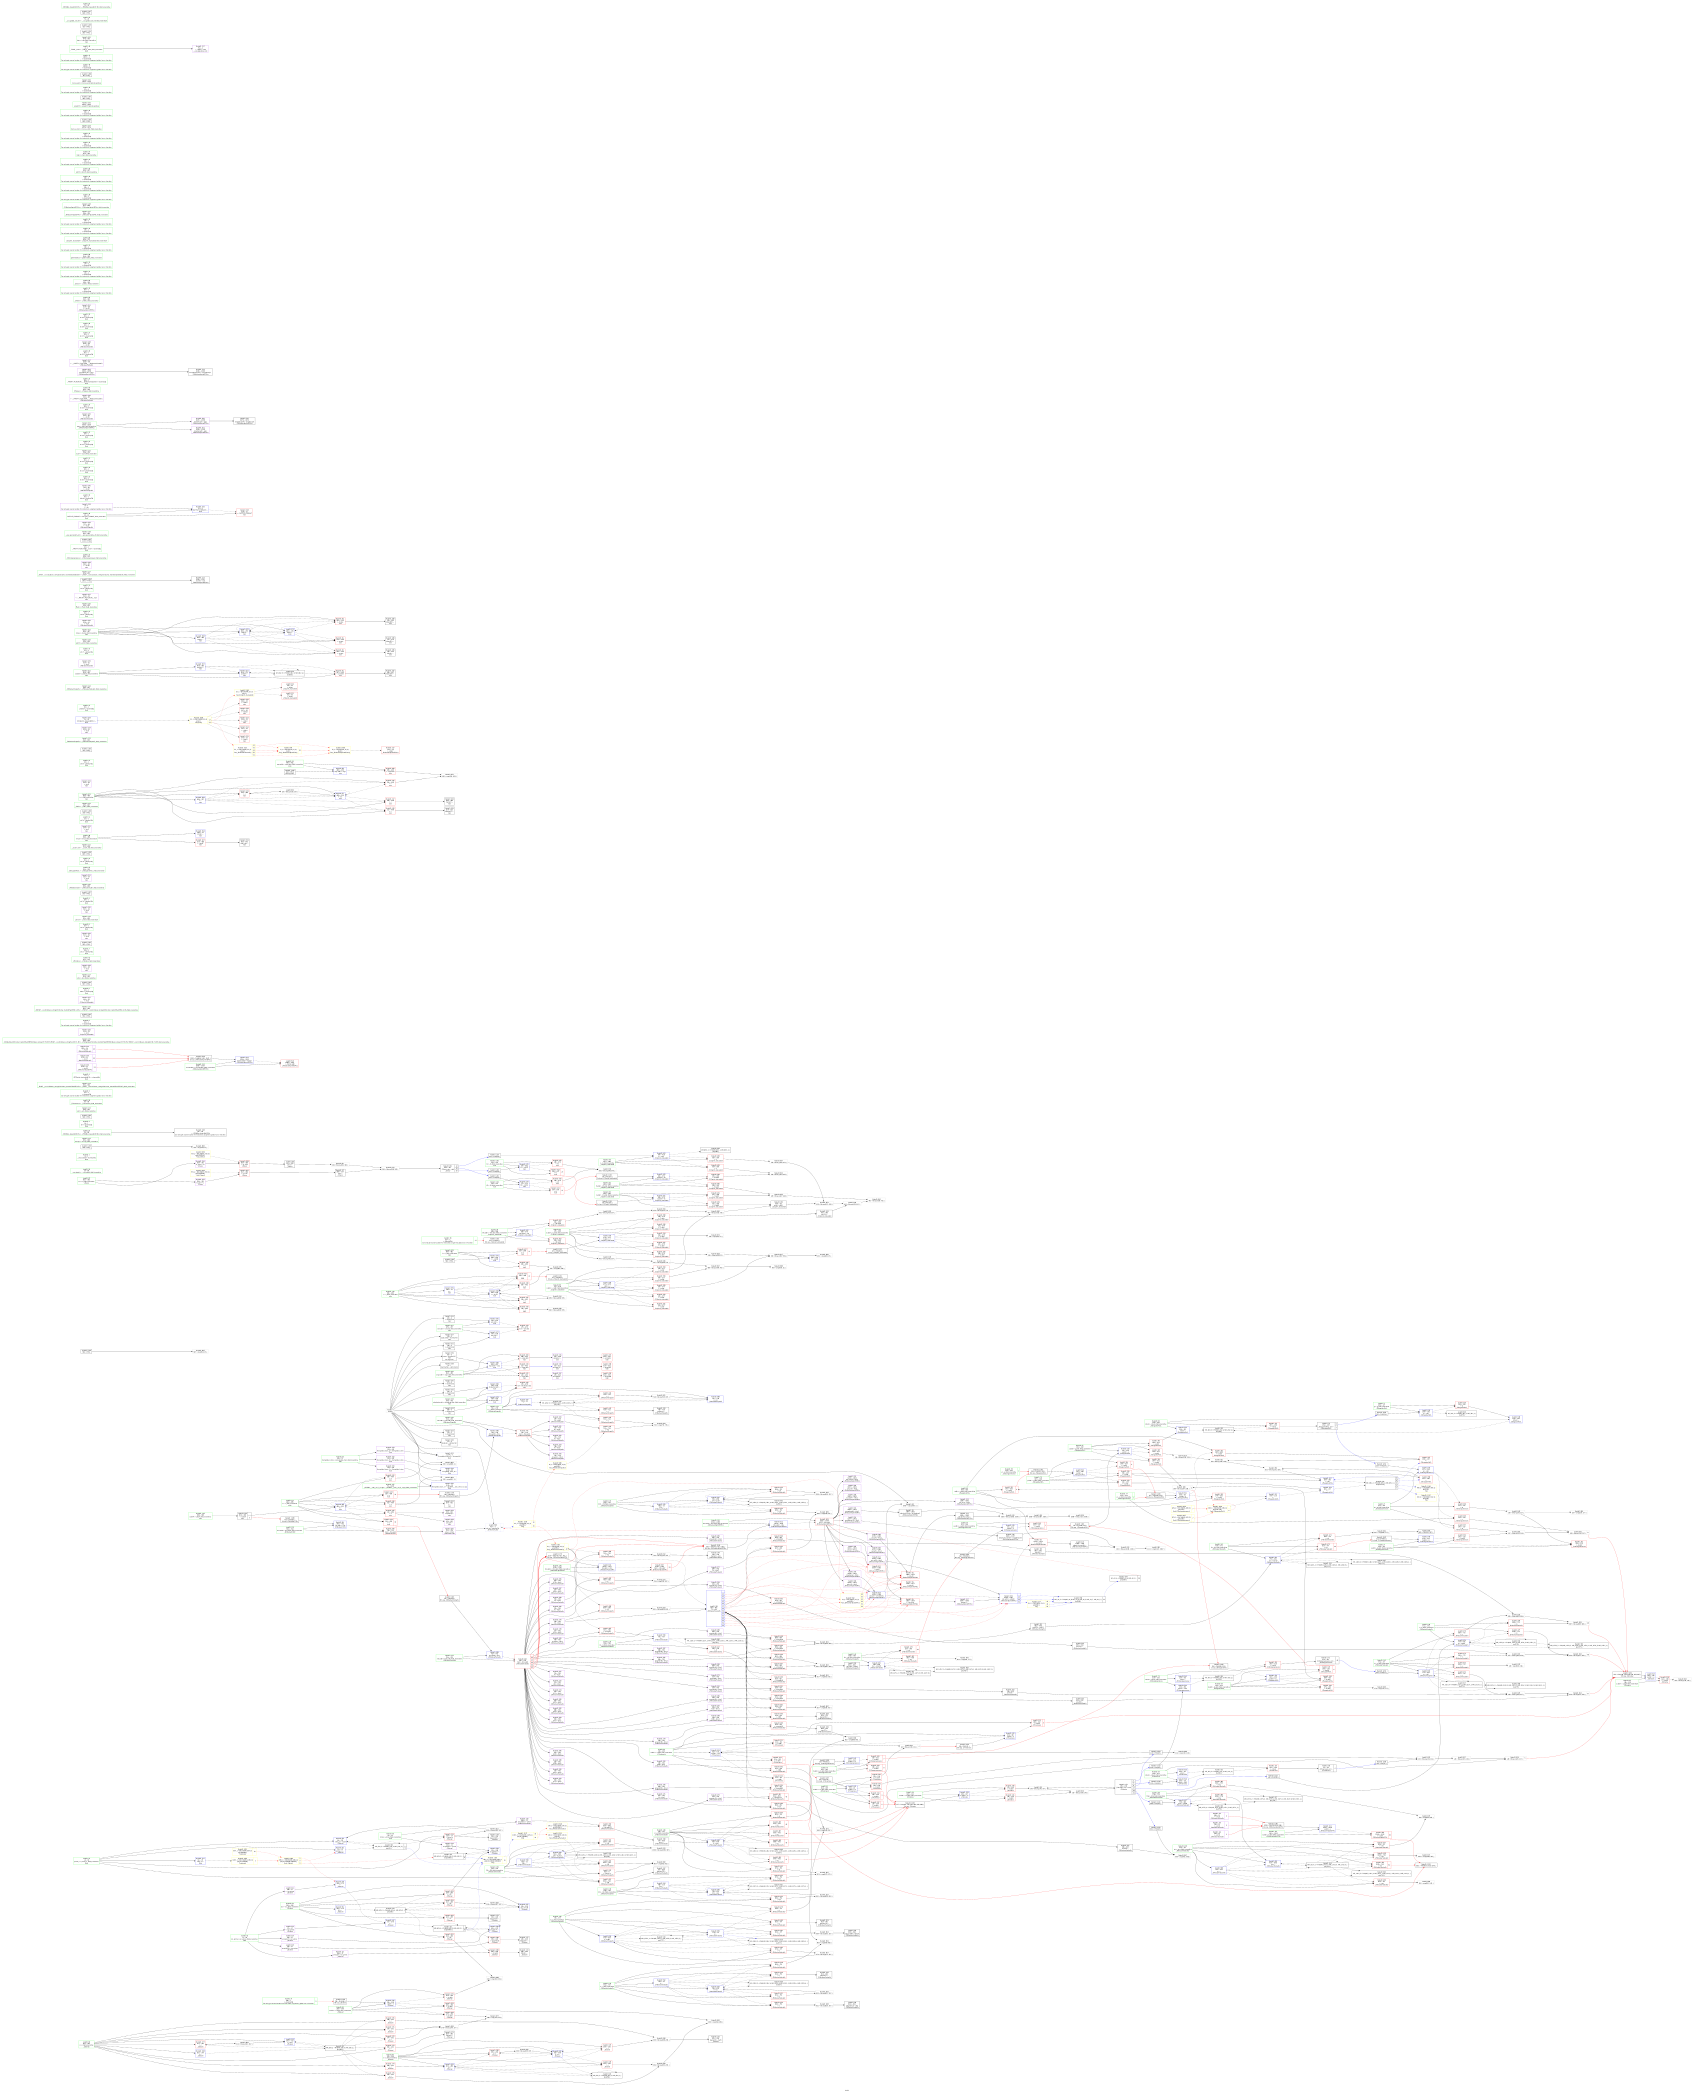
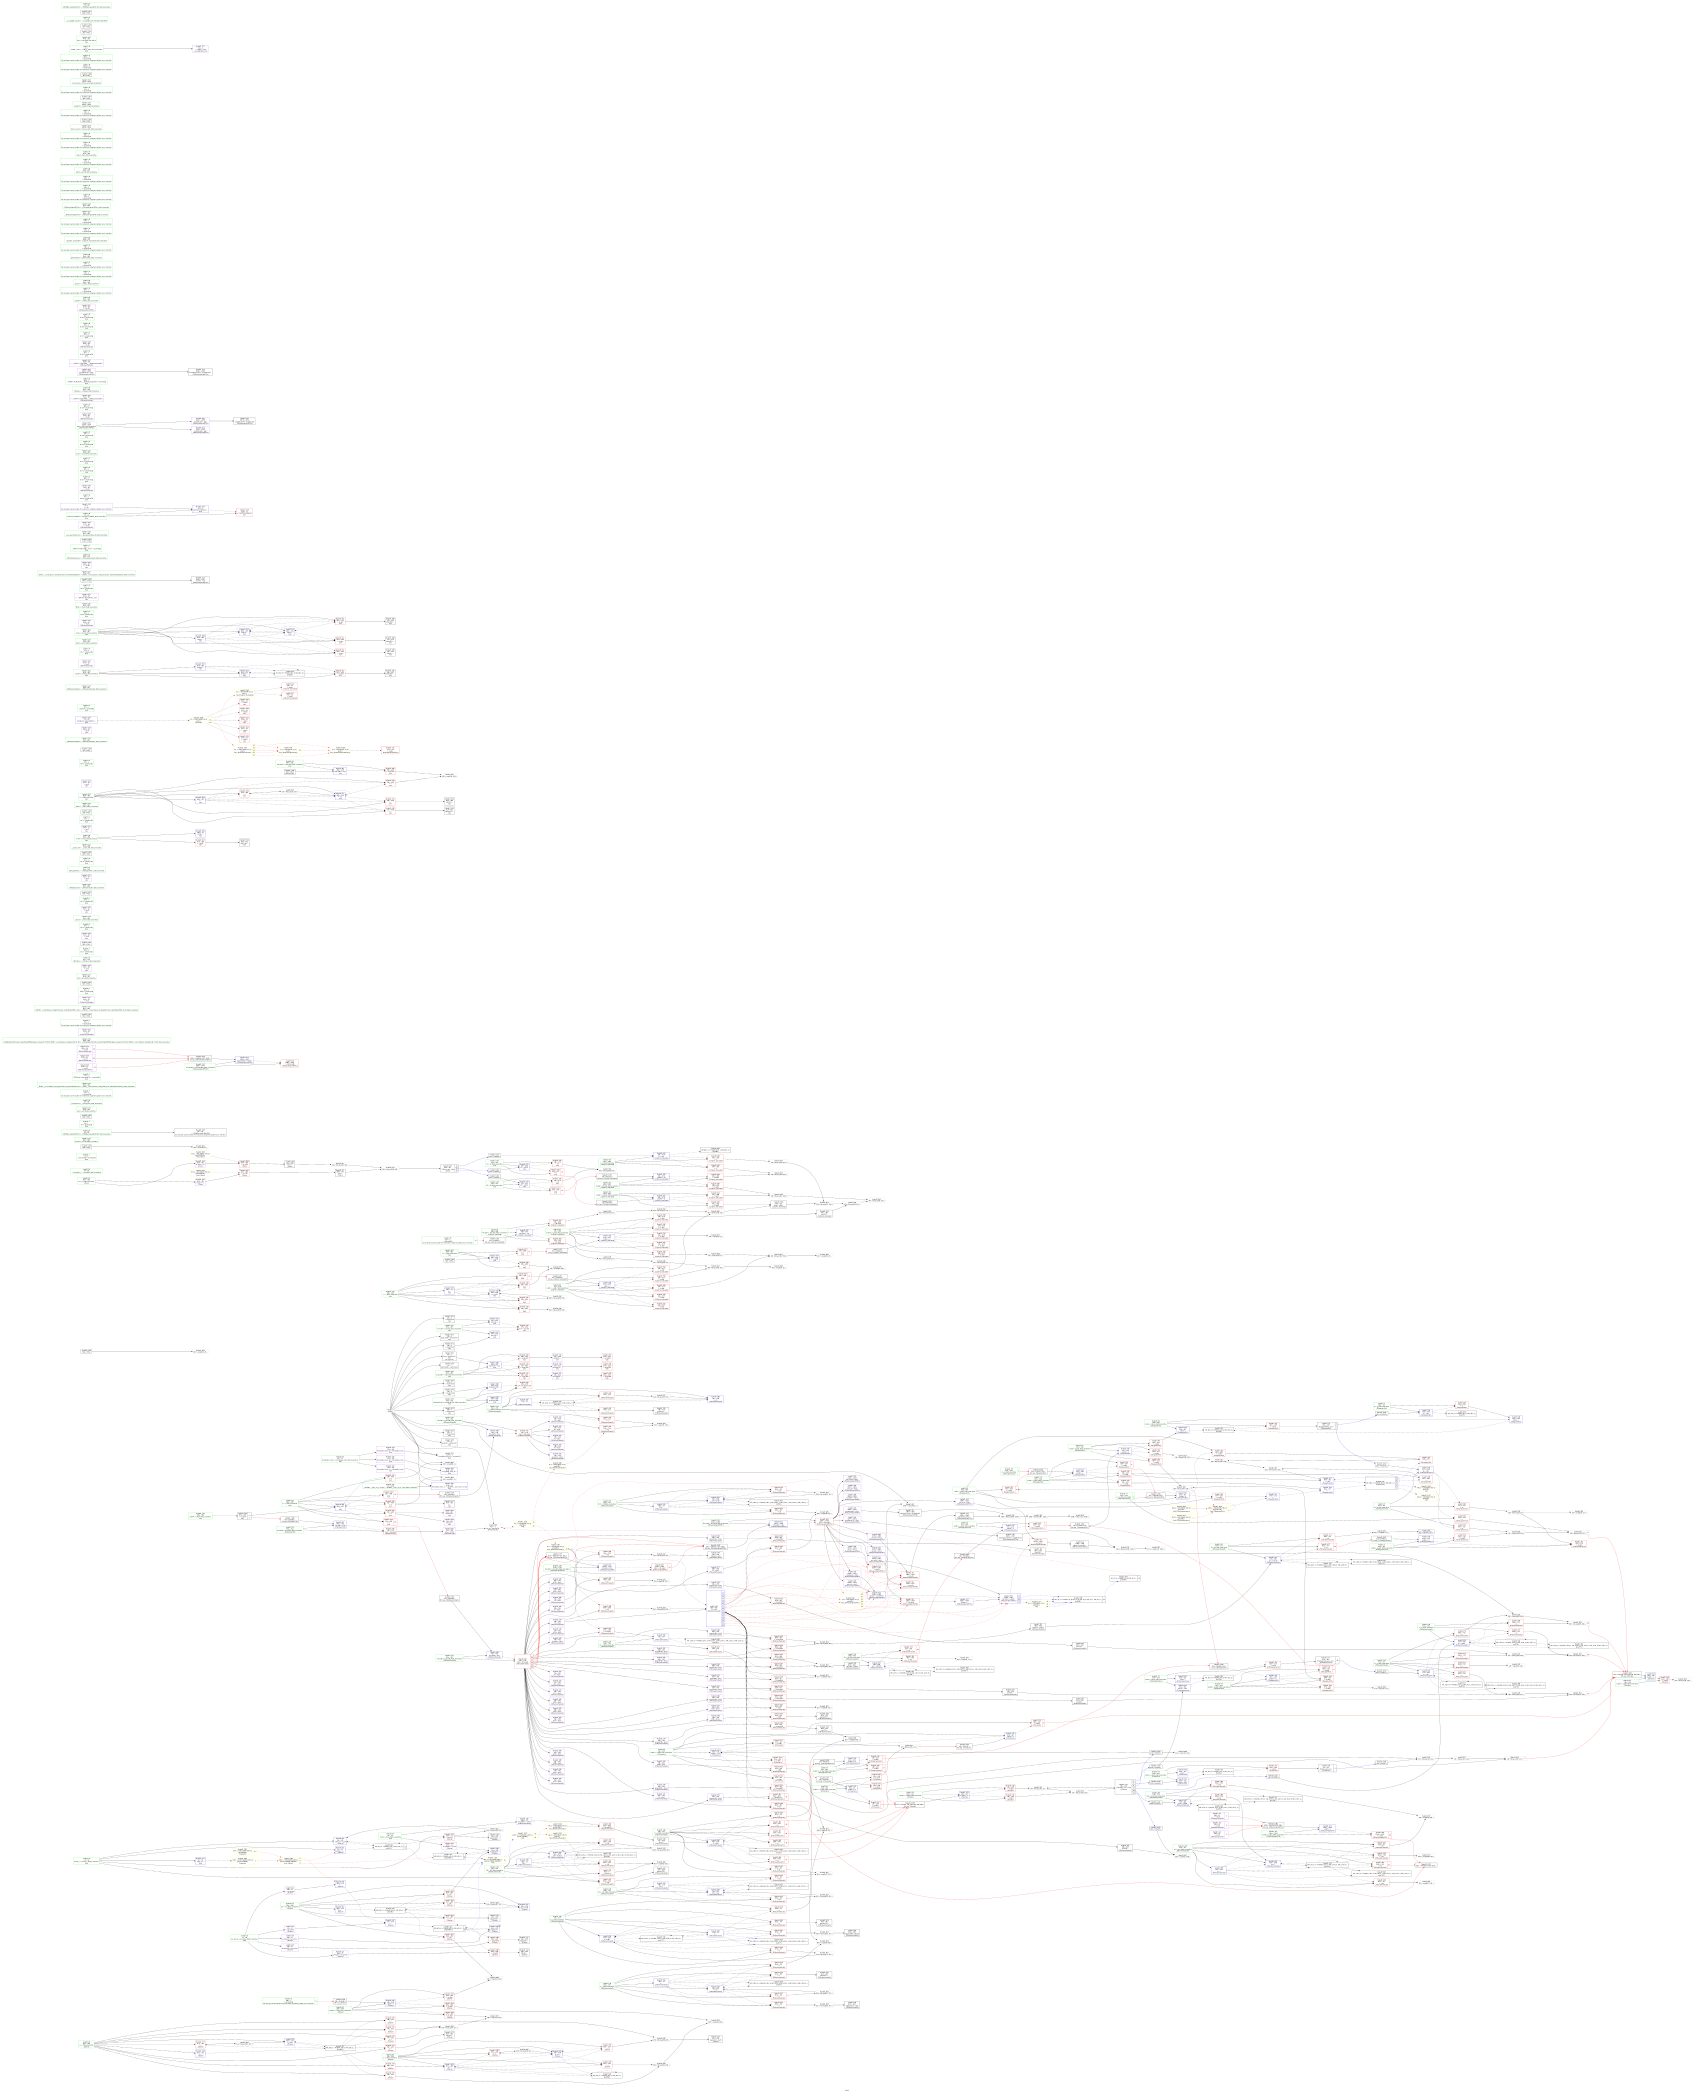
(877, 1795) -> none
